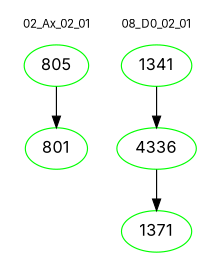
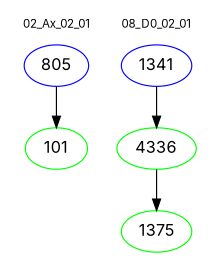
(56, 66) -> (56, 66)
(157, 66) -> (157, 66)
(56, 149) -> (56, 149)
(157, 231) -> (157, 231)
